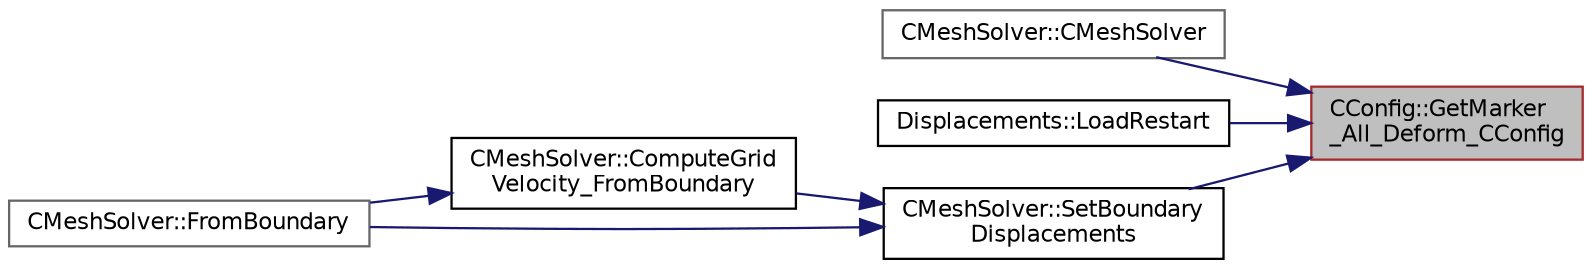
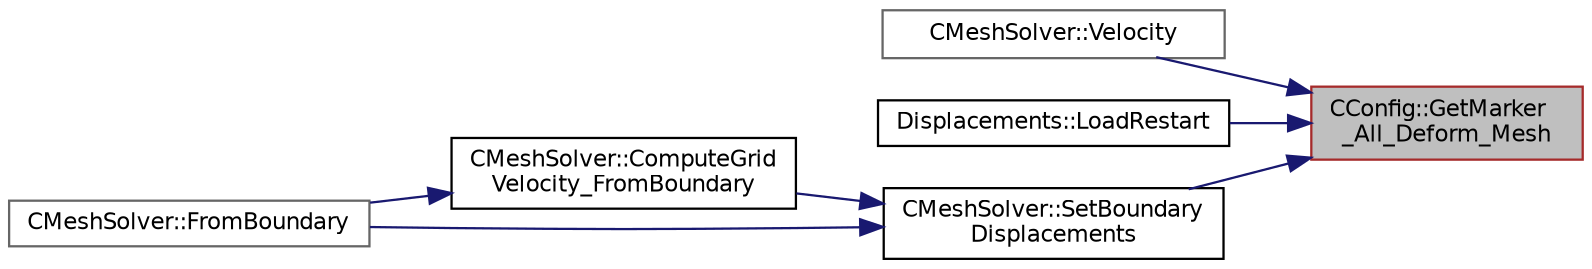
(1054, 34) -> (1054, 34)
(1447, 123) -> (1447, 123)
